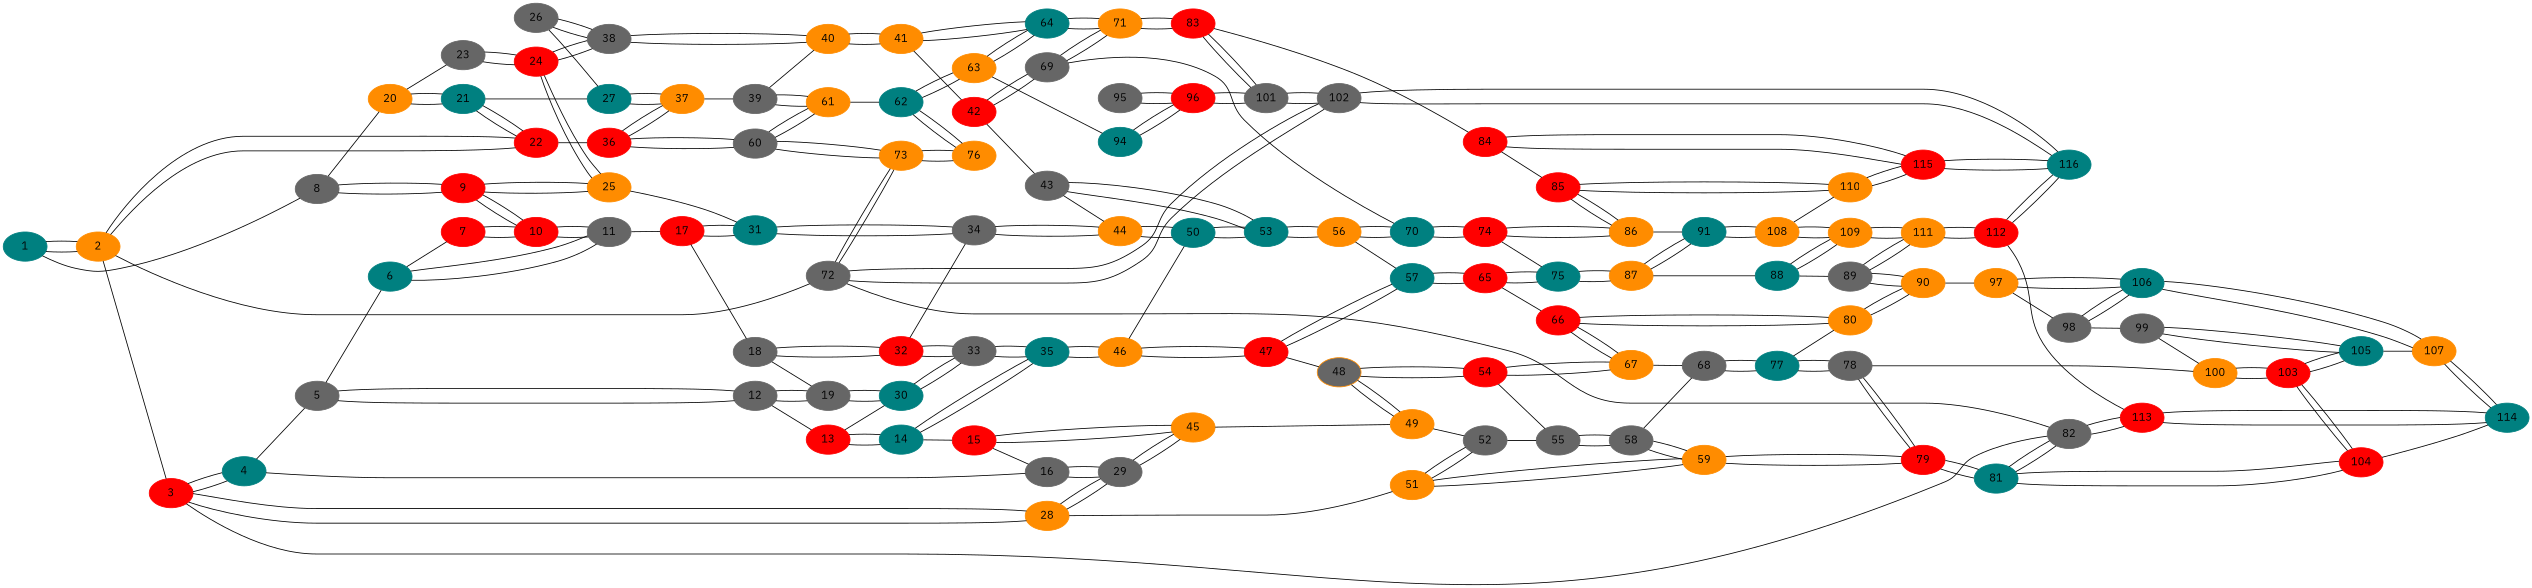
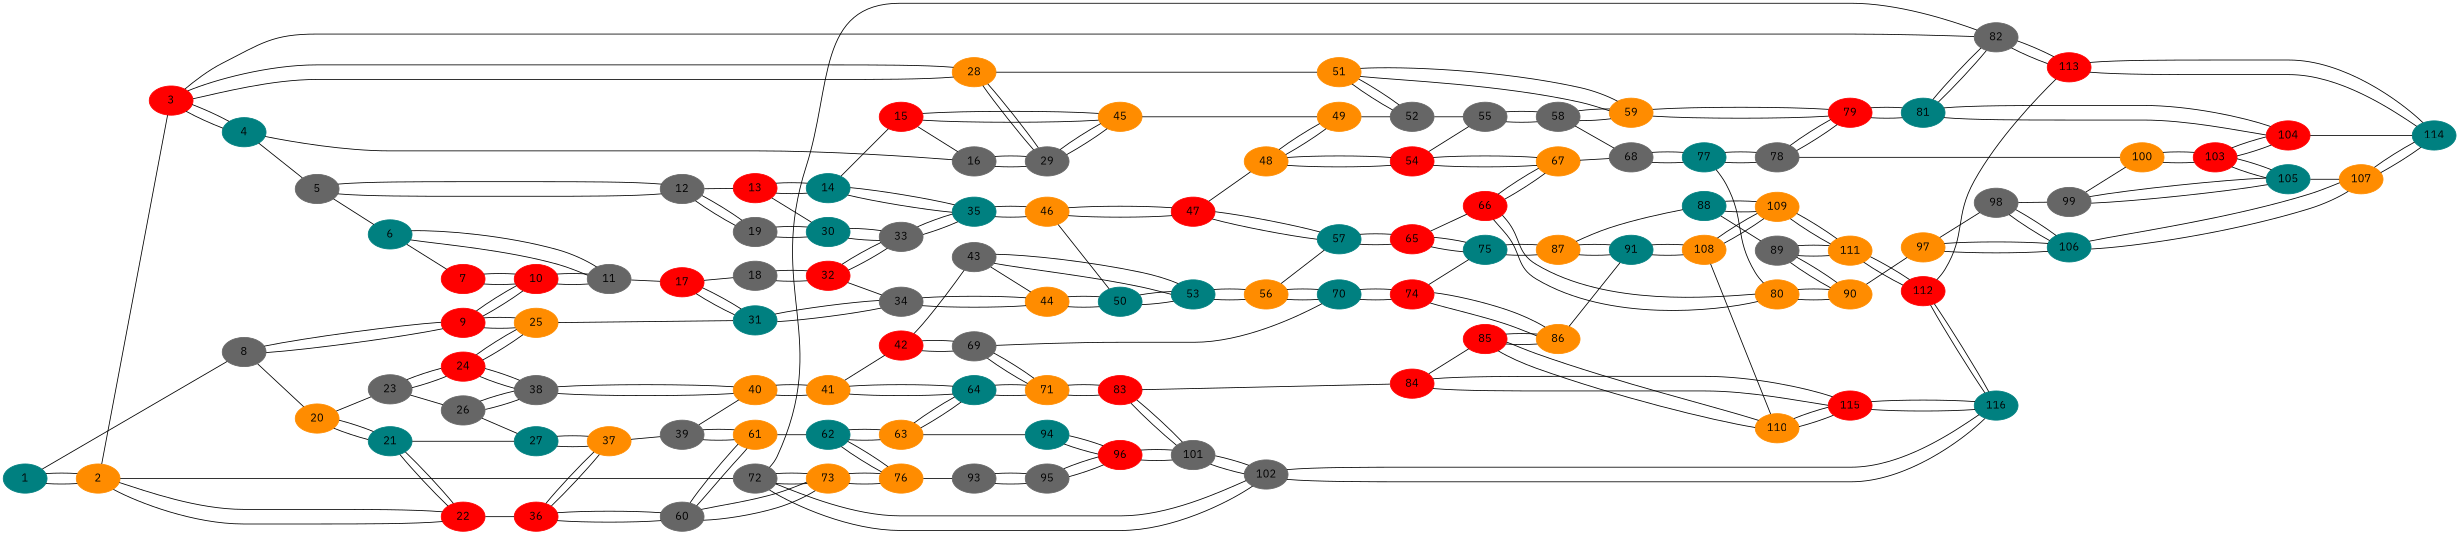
(1339, 372) -> (1266, 161)
(792, 374) -> none
none -> (427, 400)
none -> (974, 479)
